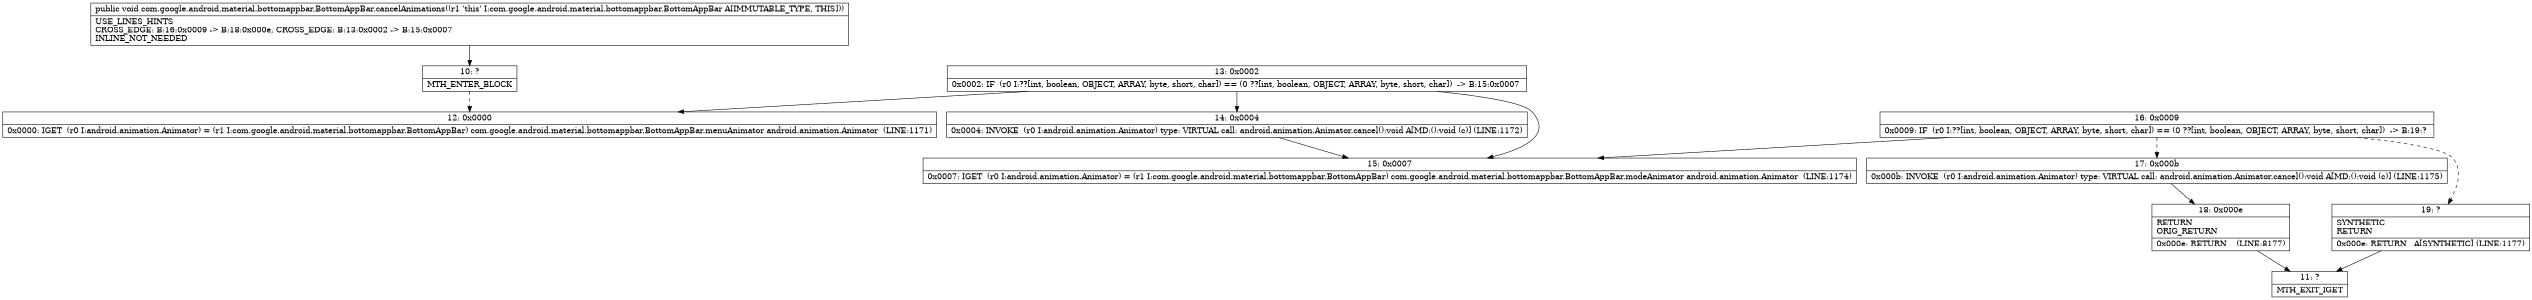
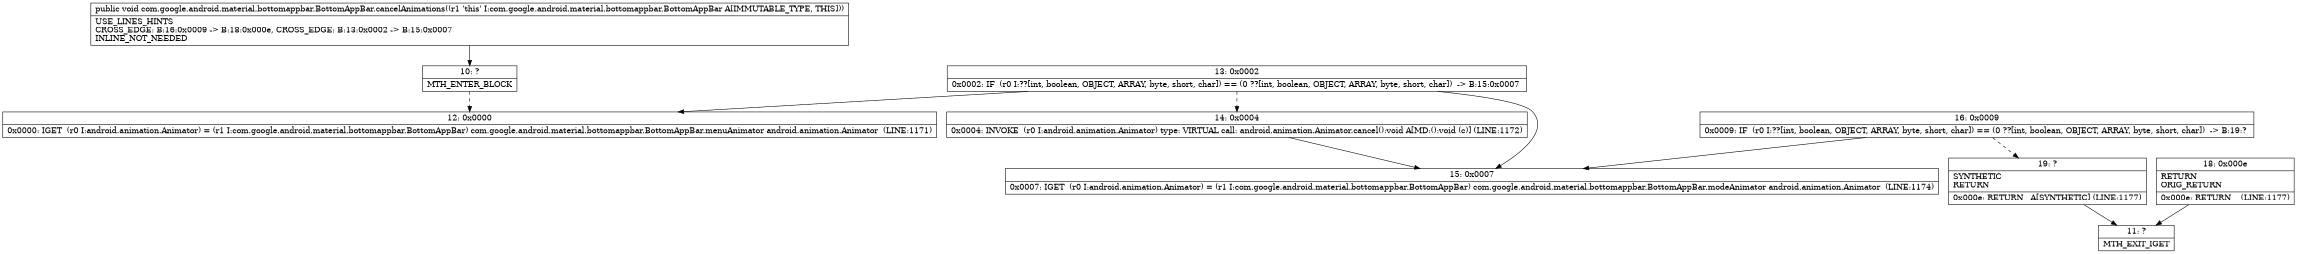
(1237, 99) -> (1237, 99)
(2157, 171) -> none
(2221, 244) -> (2225, 198)
